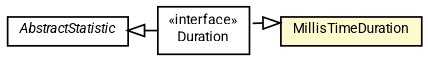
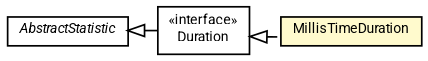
(256, 23) -> (274, 37)
